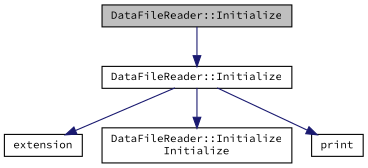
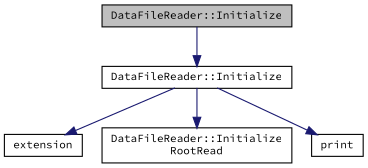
(197, 145) -> (197, 145)
